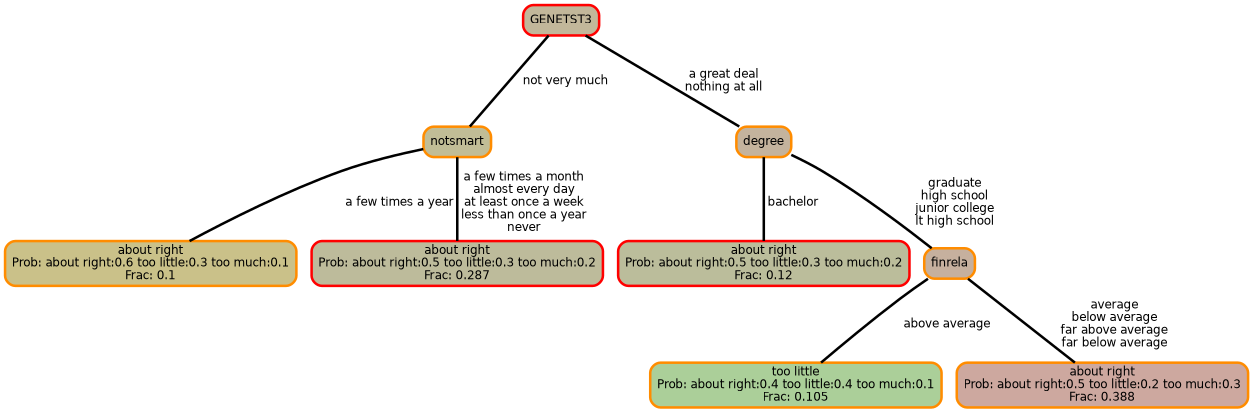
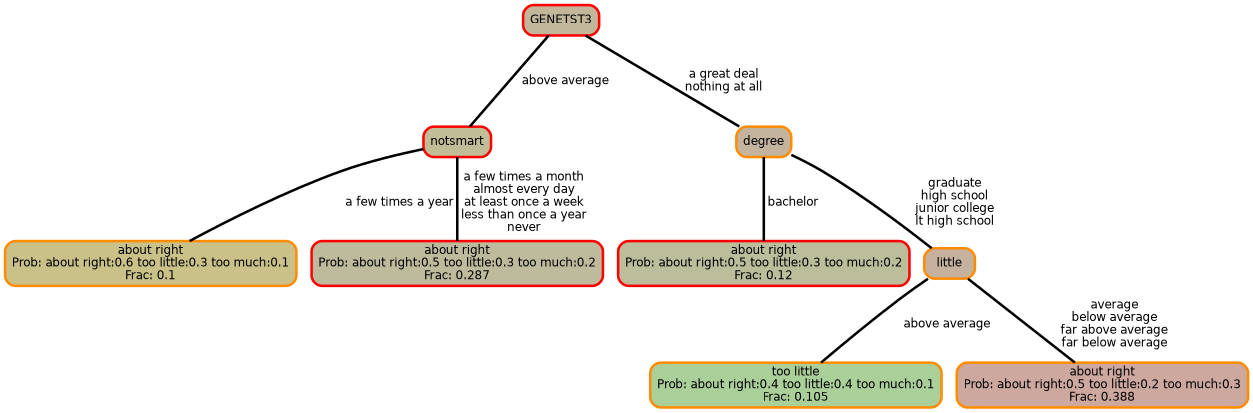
(564, 81) -> (564, 81)
(457, 142) -> (457, 142)
(950, 263) -> (950, 263)
